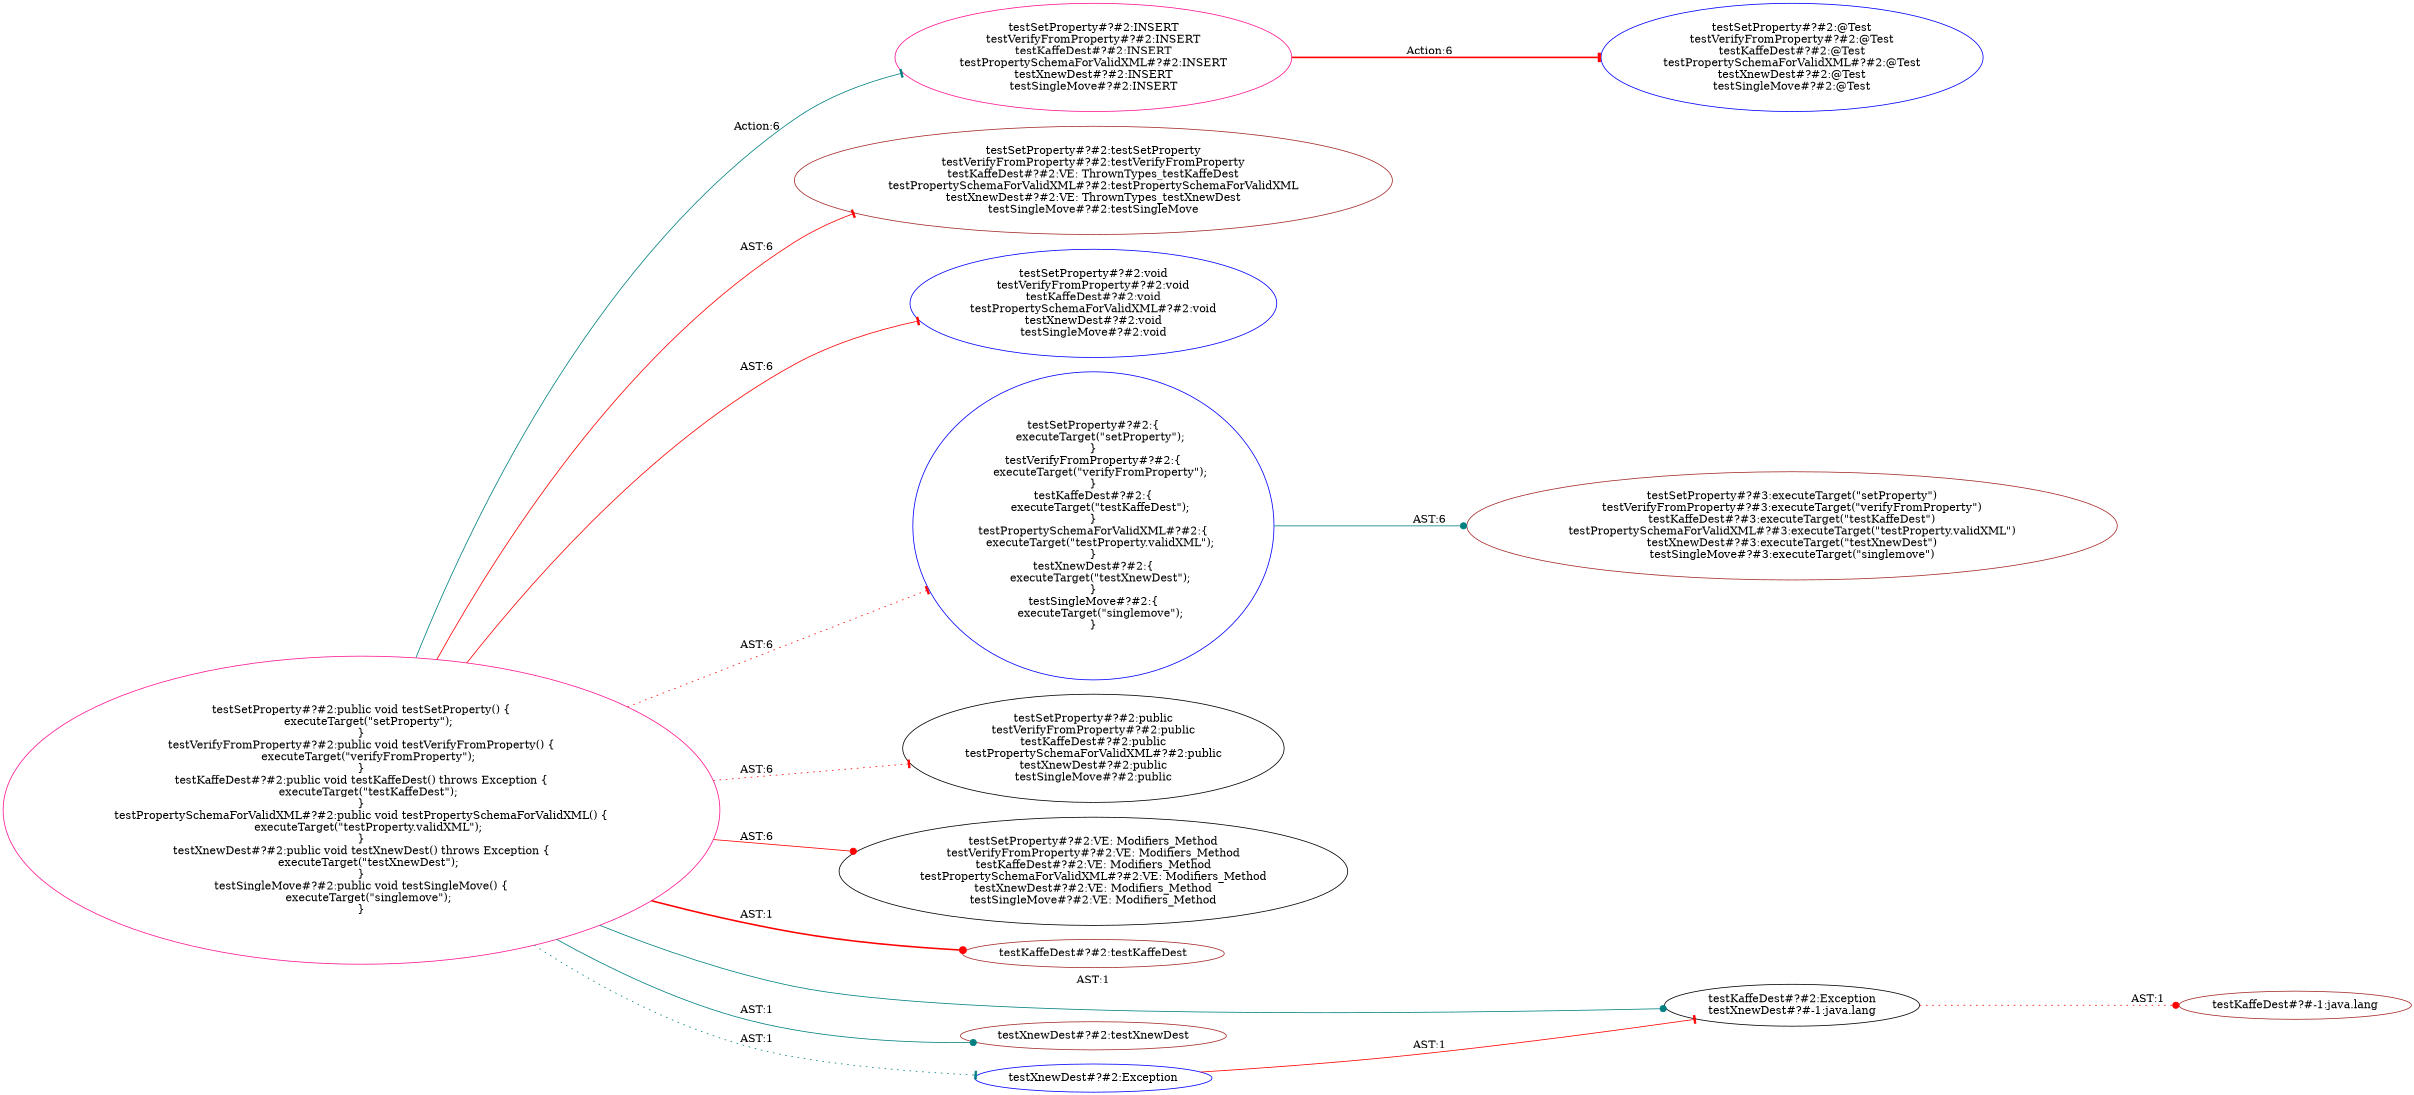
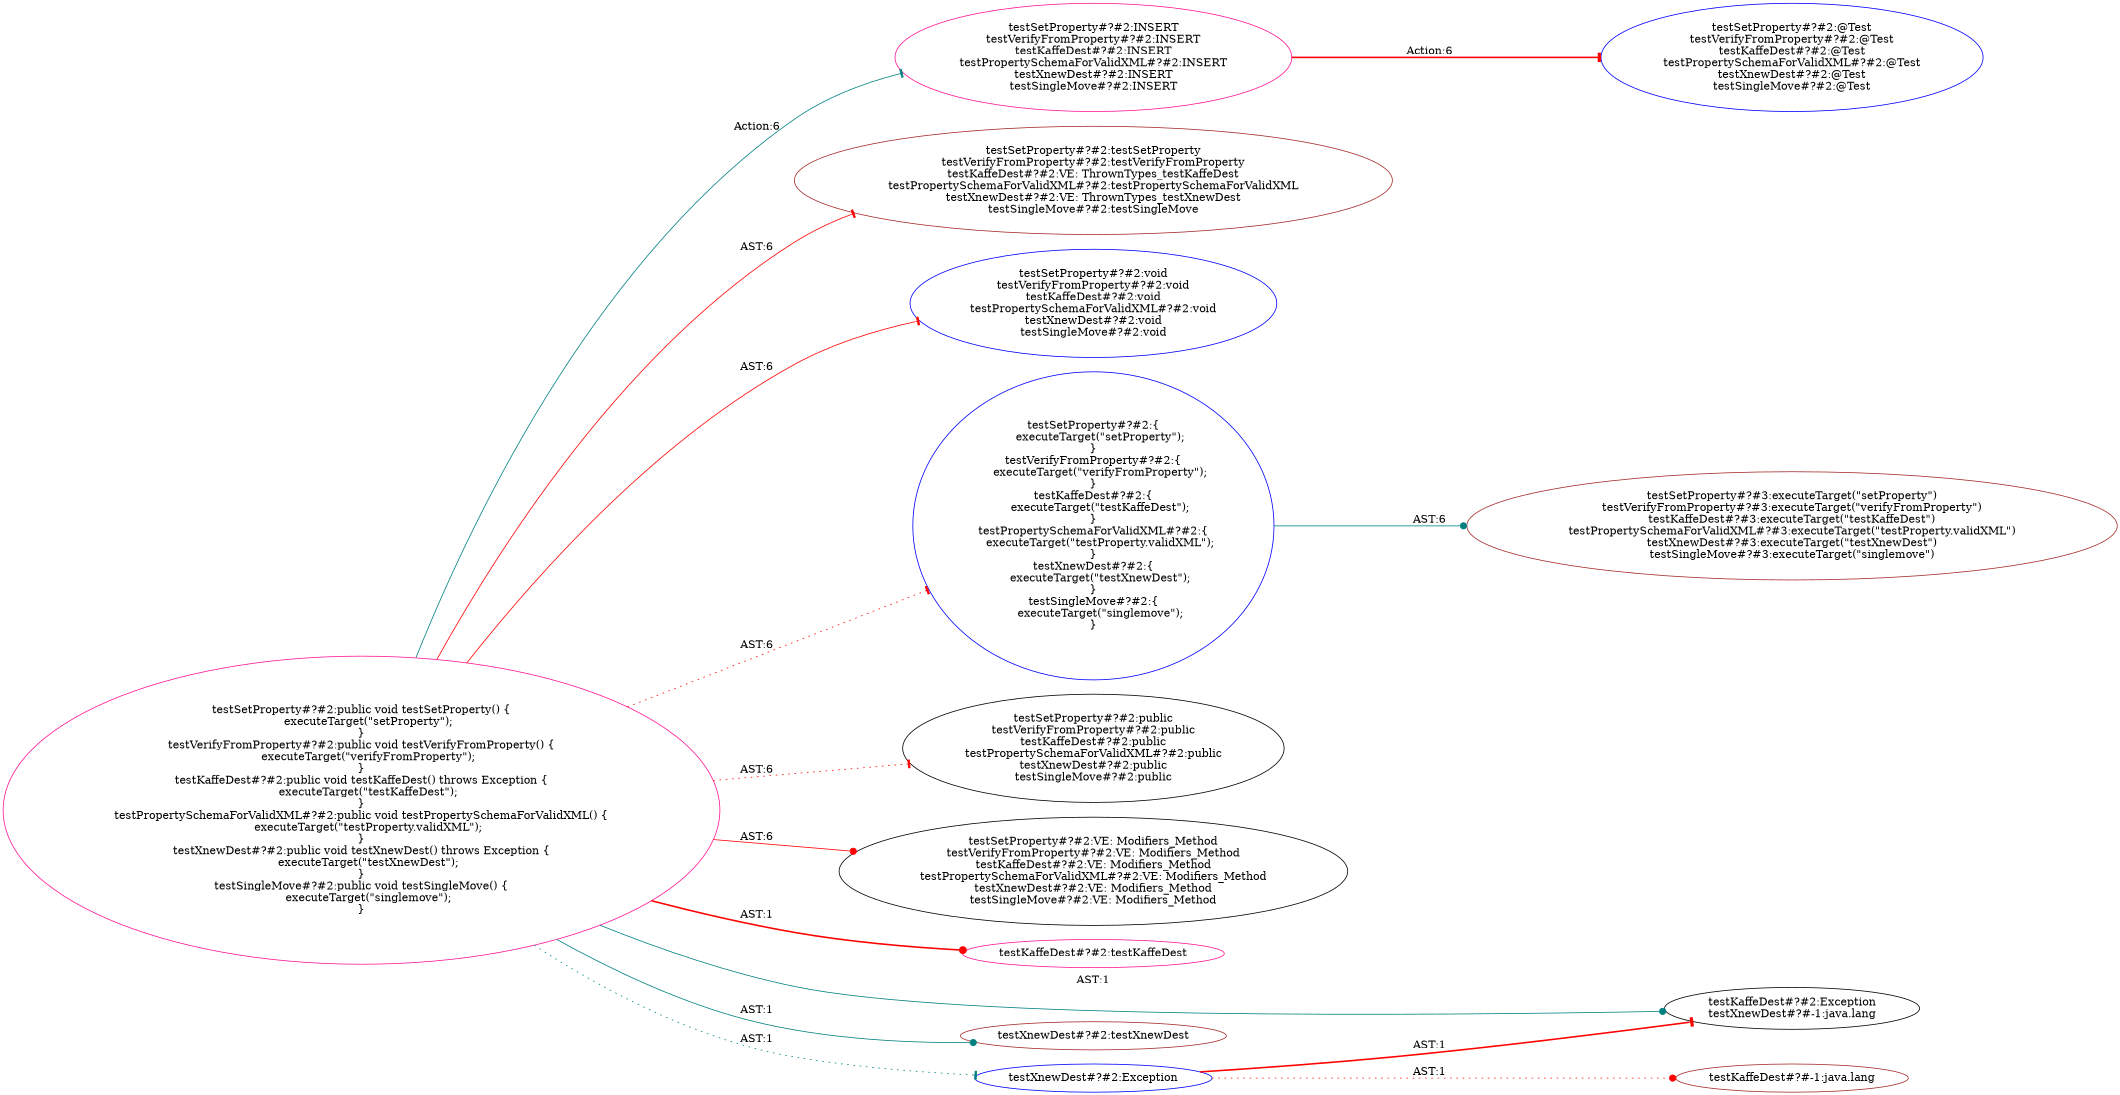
(1093, 954) -> (1093, 954)
(2046, 1005) -> (1441, 1078)
(1447, 1051) -> (1445, 1052)
